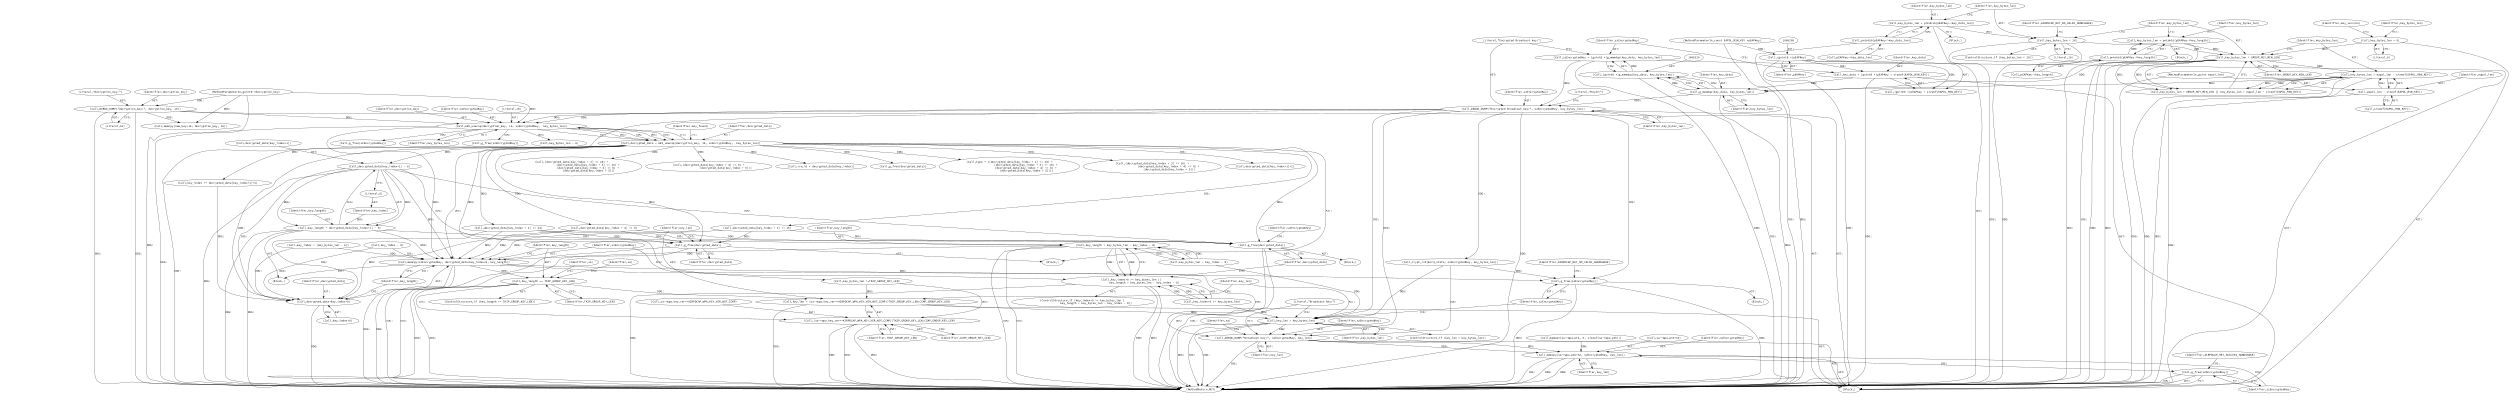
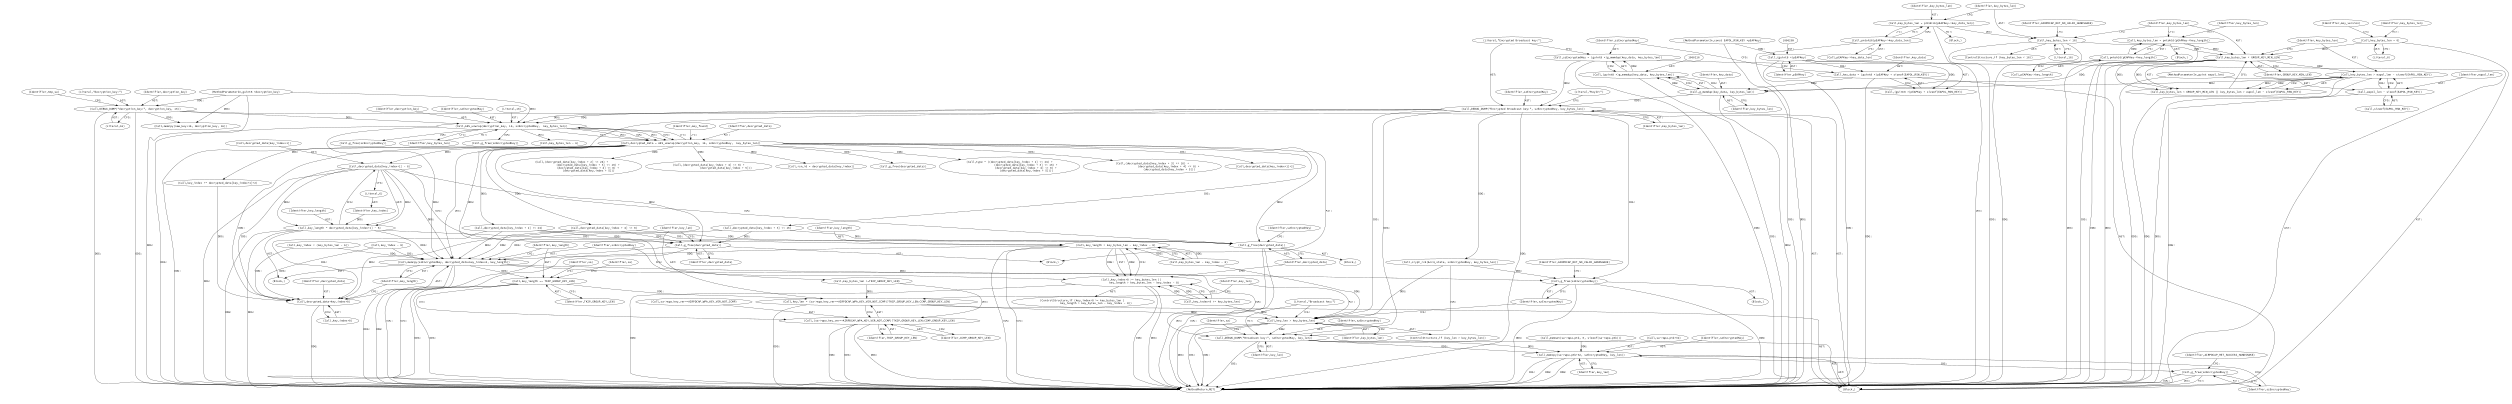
none -> (44, 92)
(490, 302) -> none
